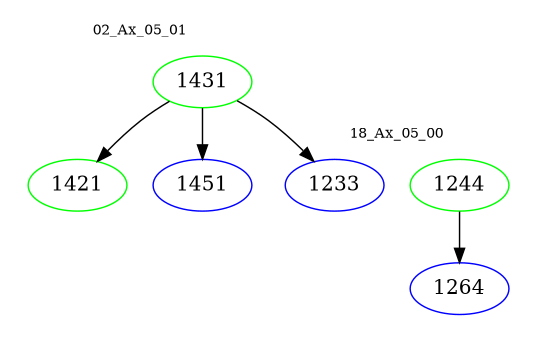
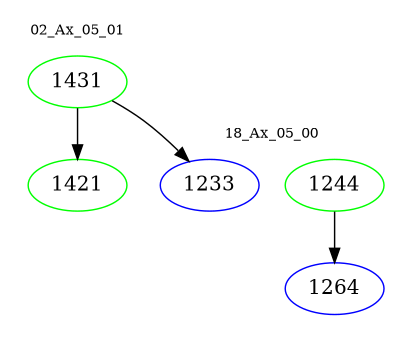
(202, 185) -> none
